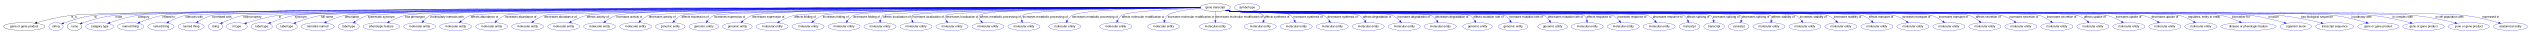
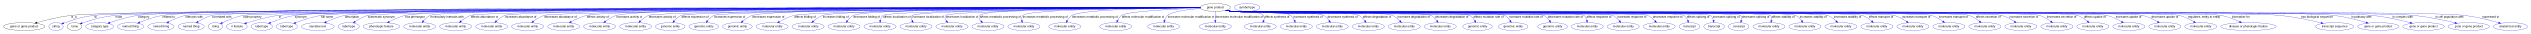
(1215, 7) -> (1215, 7)
(237, 27) -> (237, 27)
(318, 27) -> (318, 27)
(2296, 27) -> none
